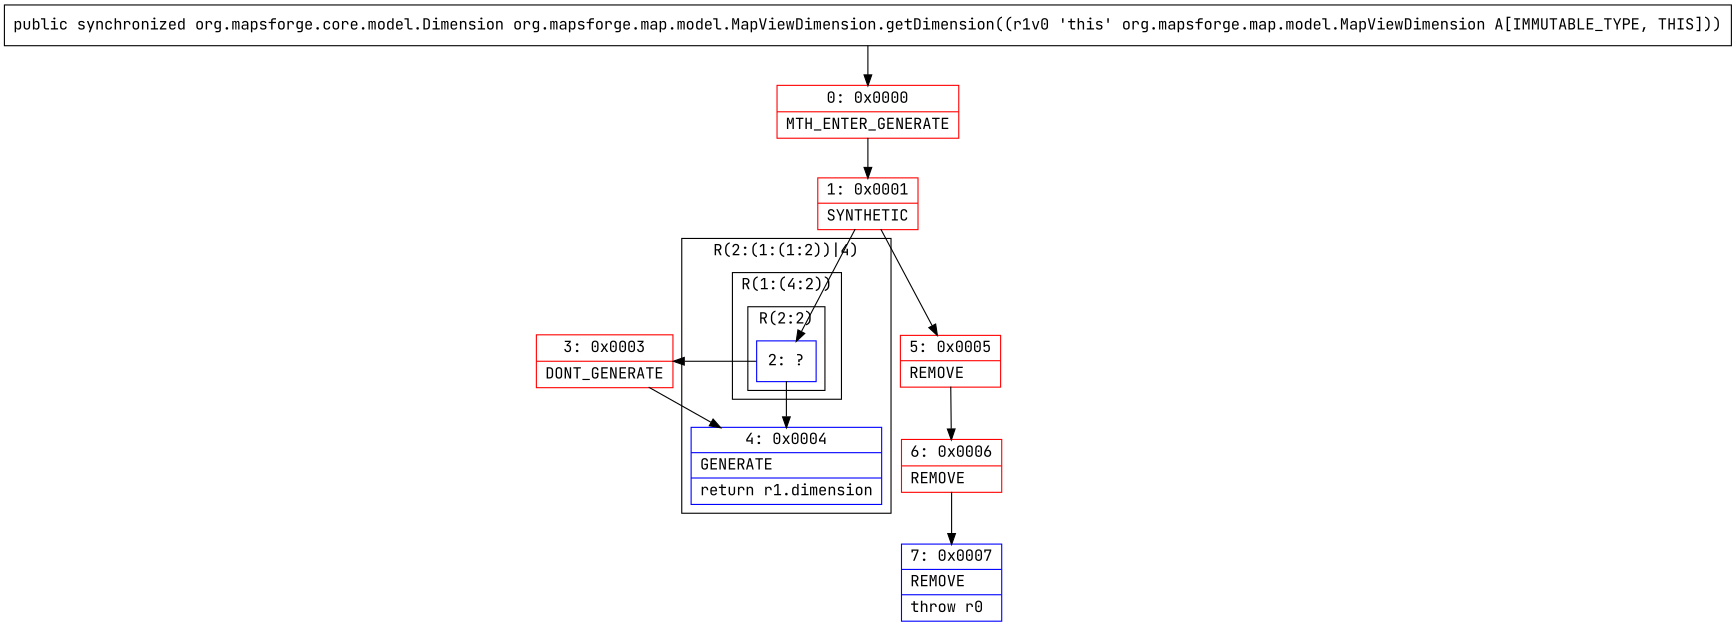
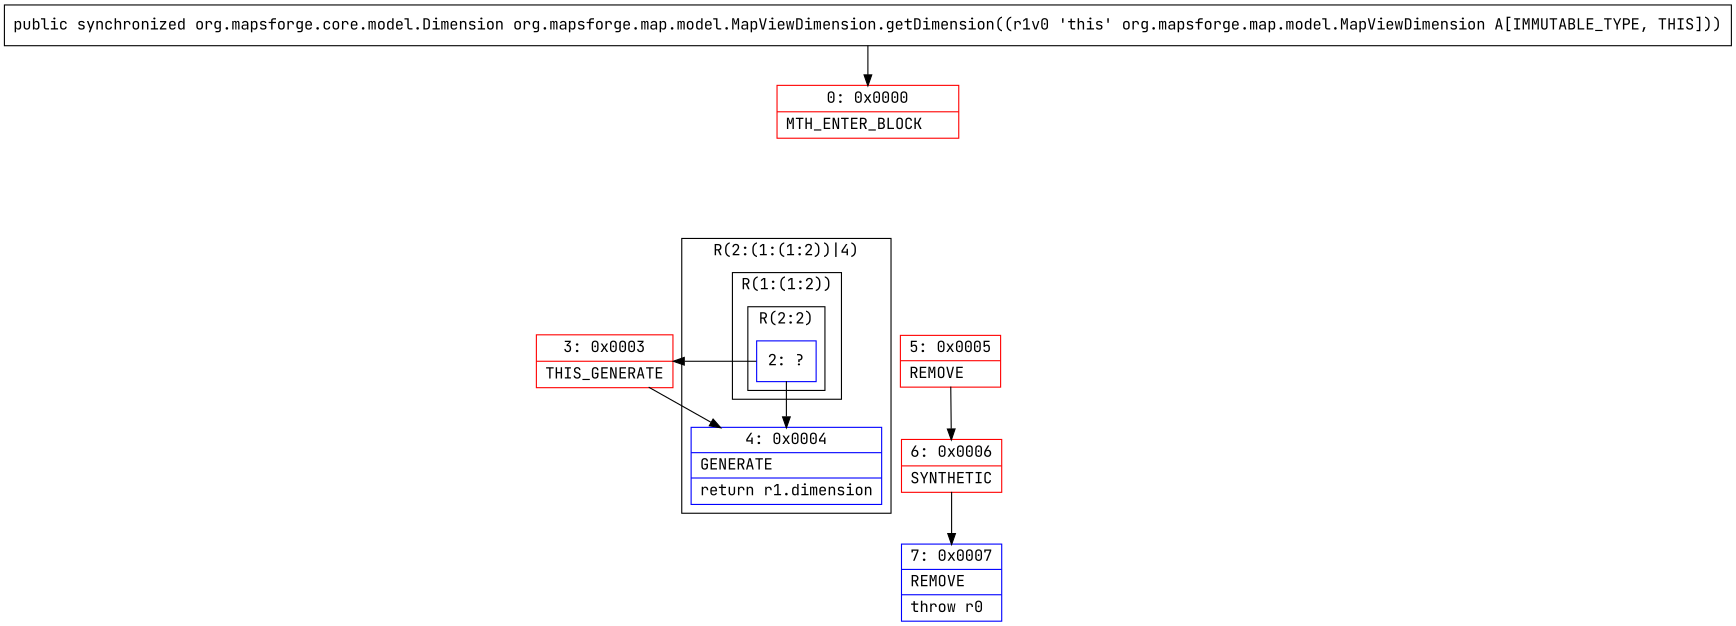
(868, 124) -> (854, 124)
(868, 204) -> none
(787, 285) -> (787, 285)
(605, 374) -> (605, 374)
(938, 479) -> (952, 479)
